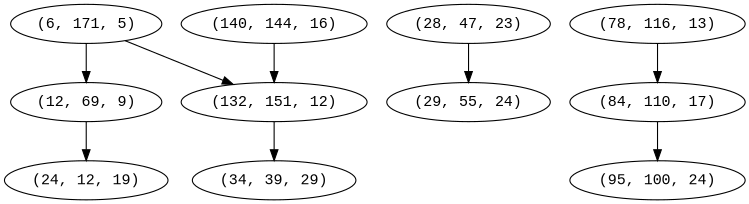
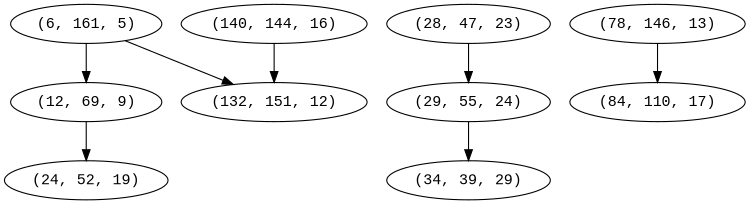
(86, 24) -> (86, 24)
(658, 24) -> (658, 24)
(274, 136) -> (469, 136)
(86, 180) -> (86, 180)
(658, 180) -> none
